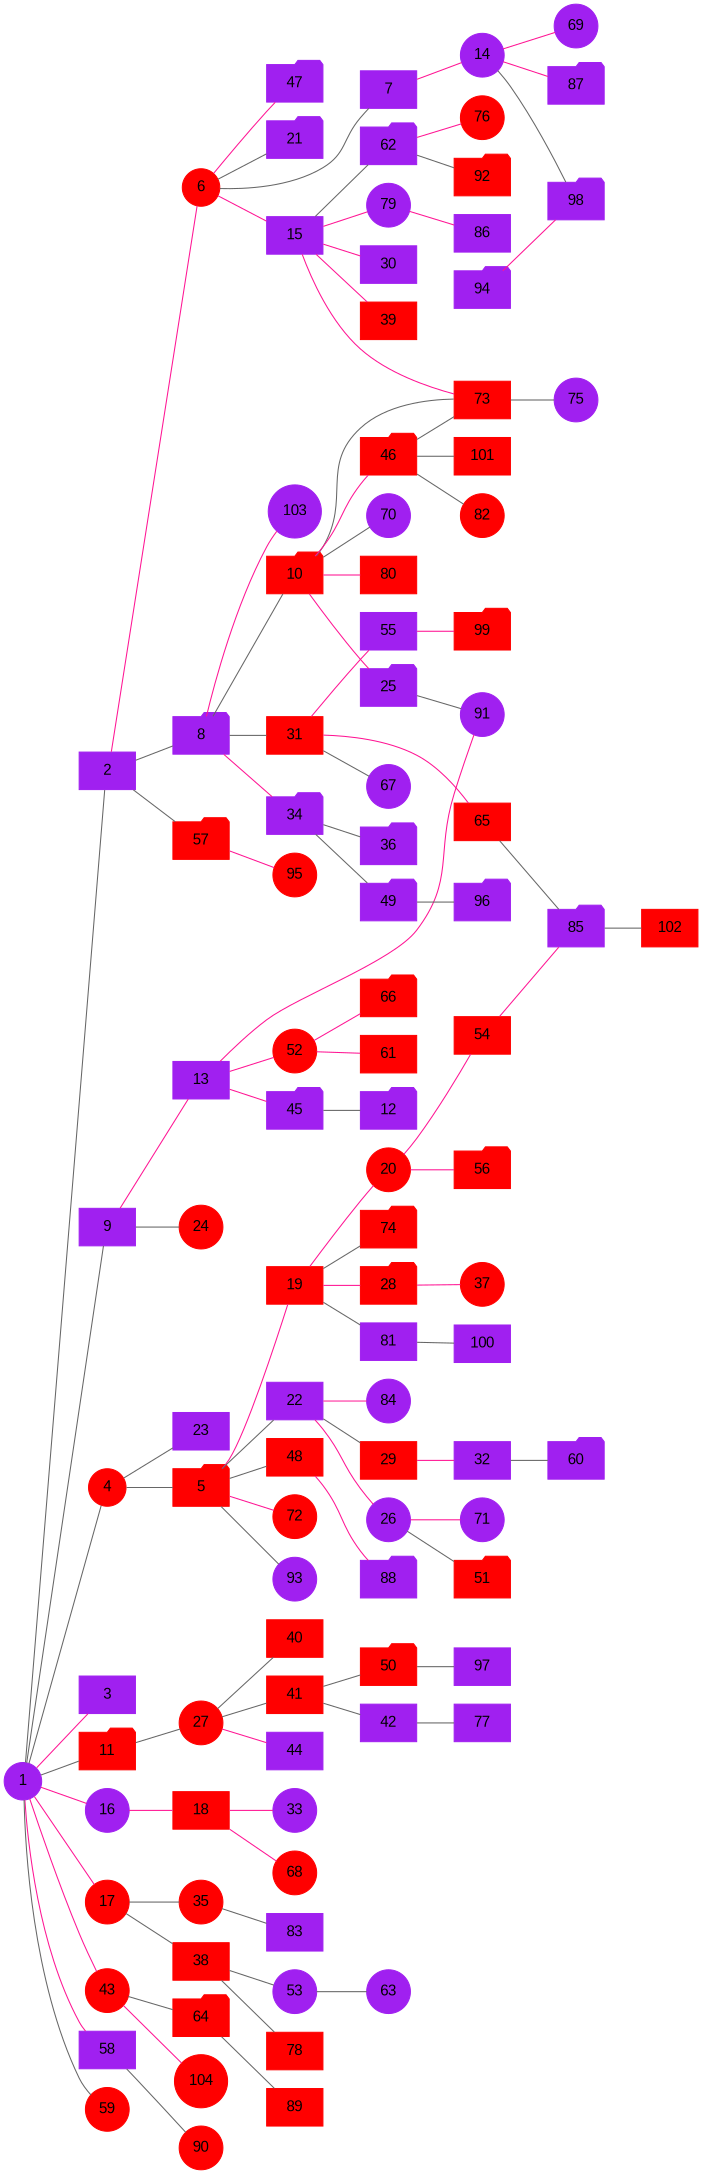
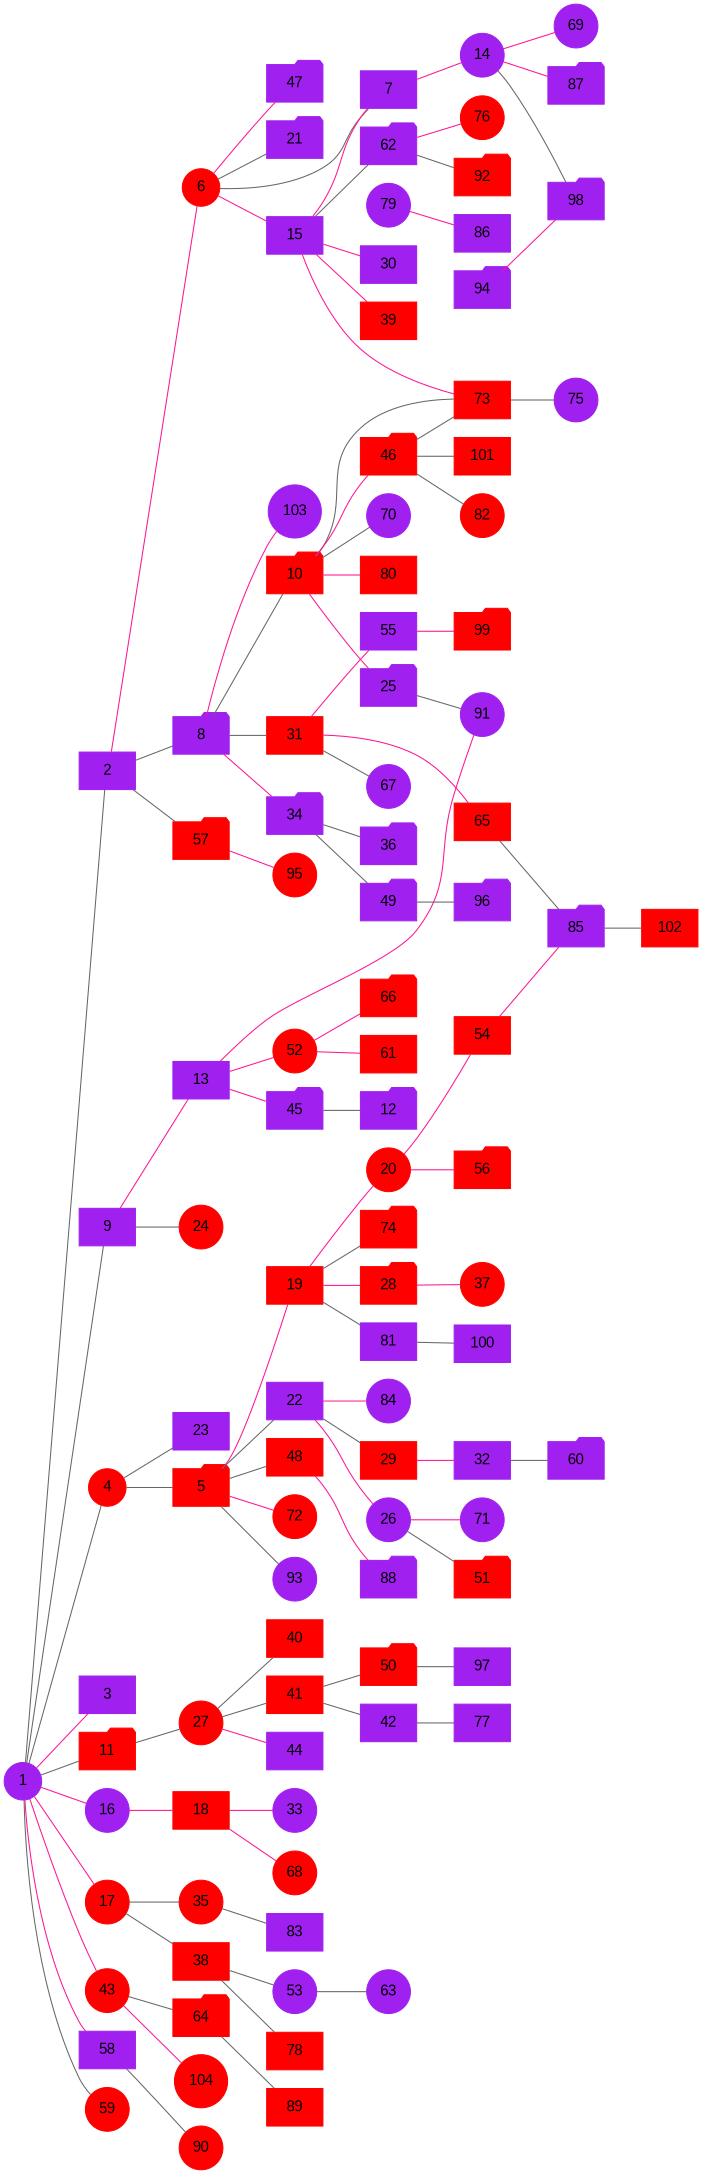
(345, 219) -> (340, 162)
